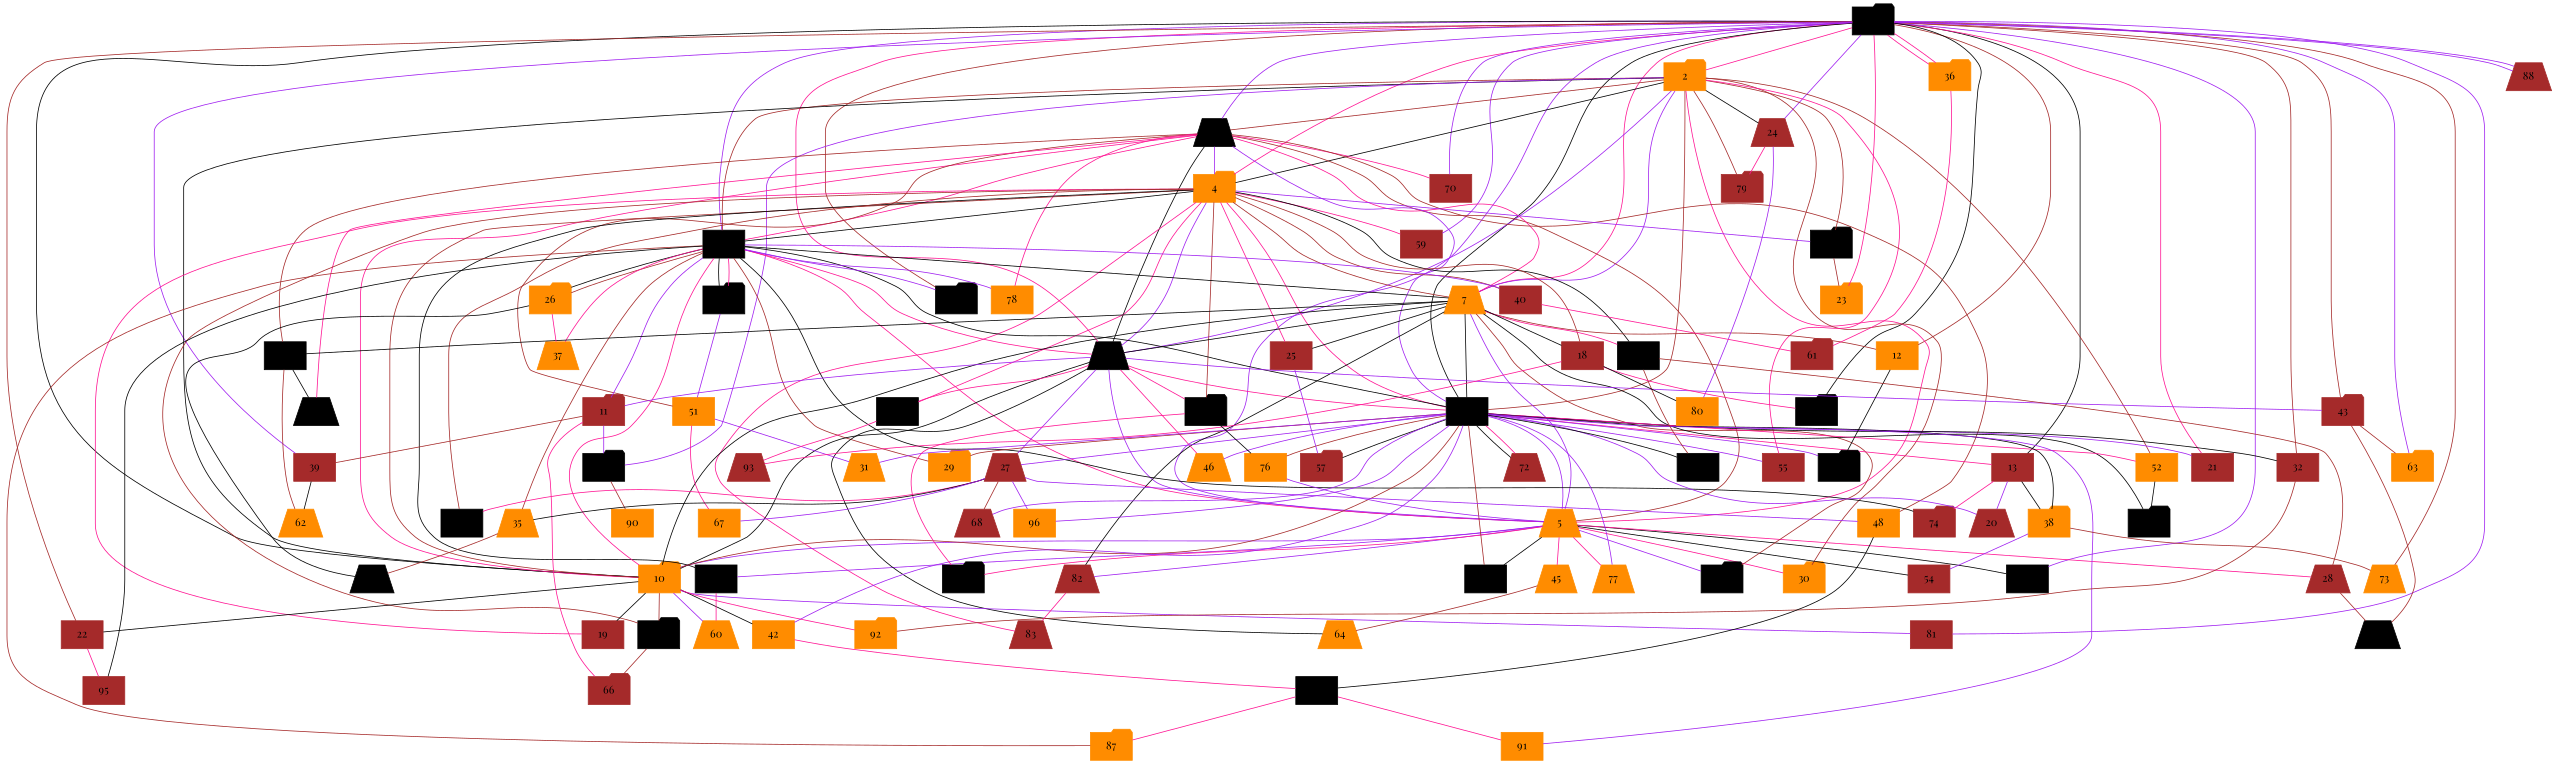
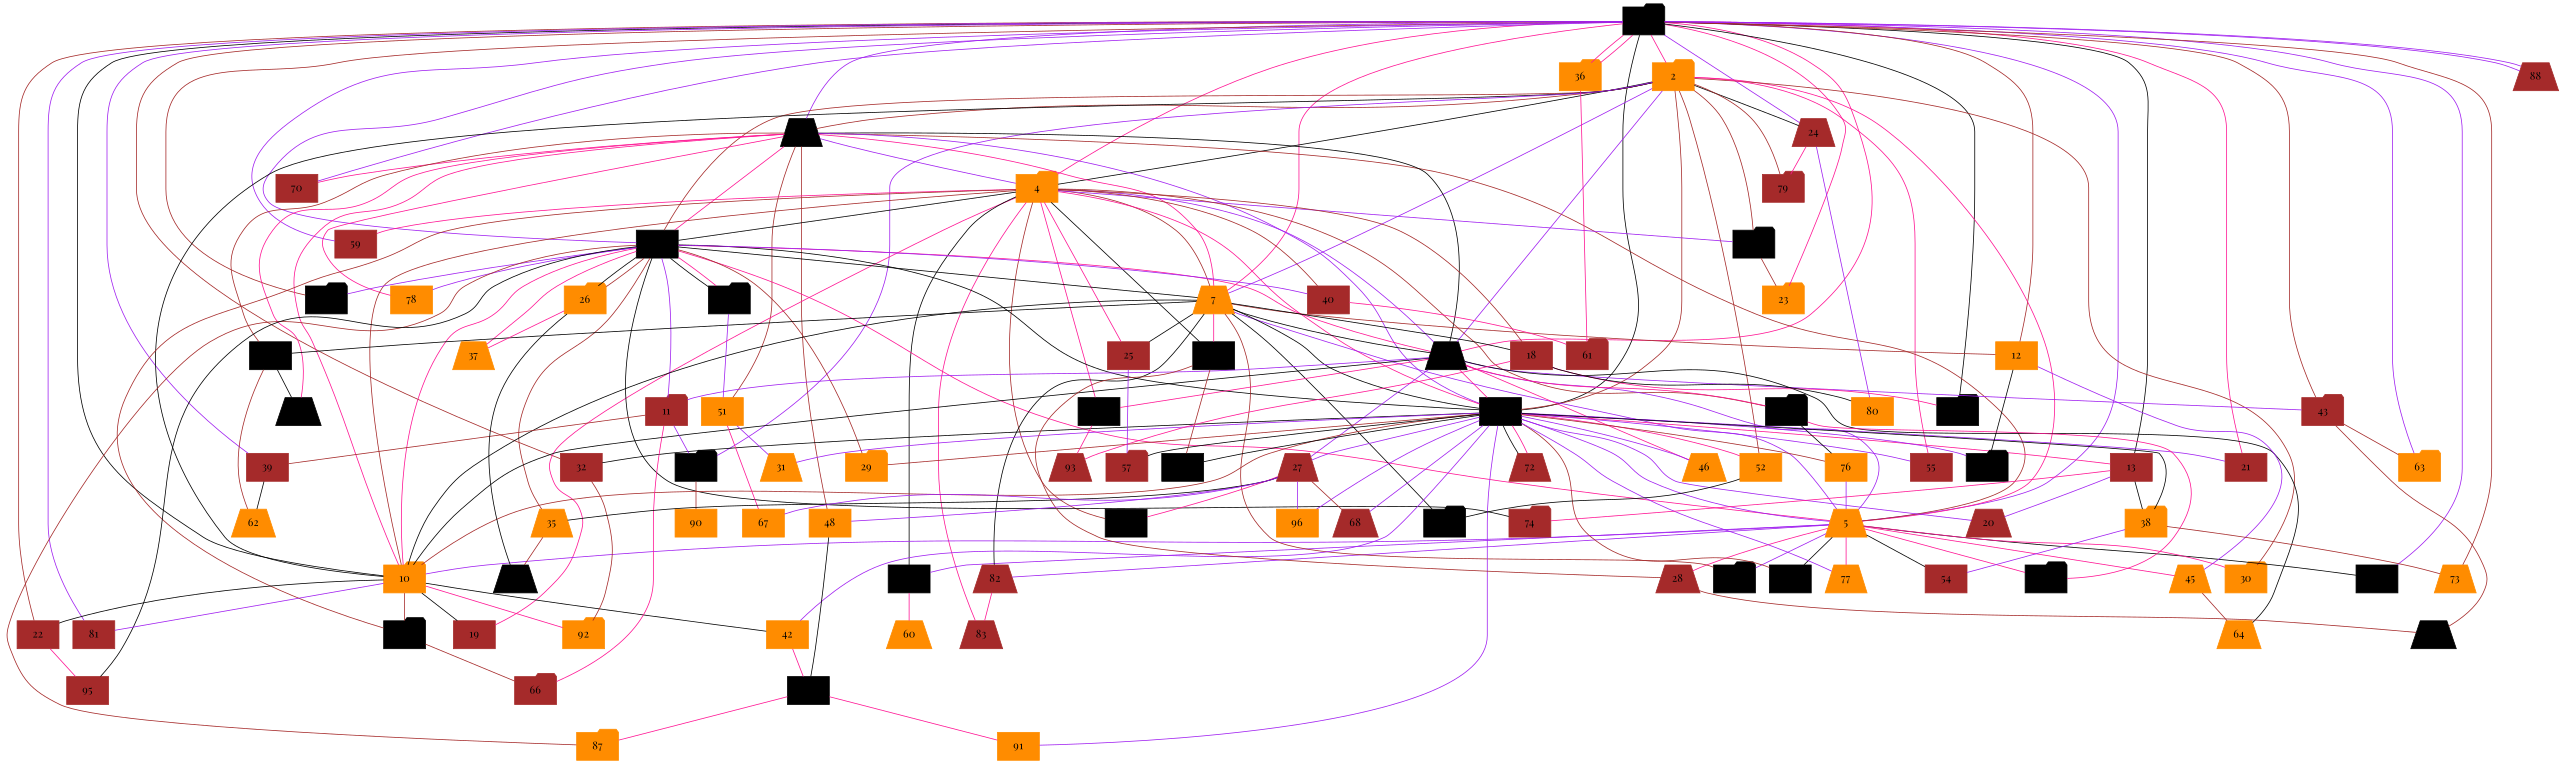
none -> (2228, 432)
(688, 607) -> none
